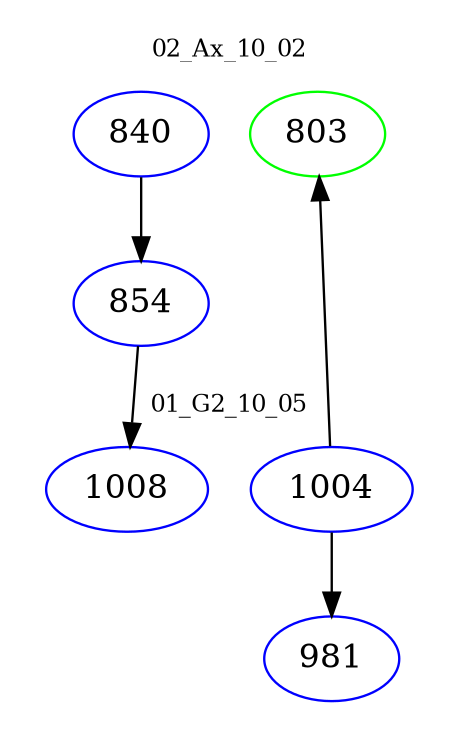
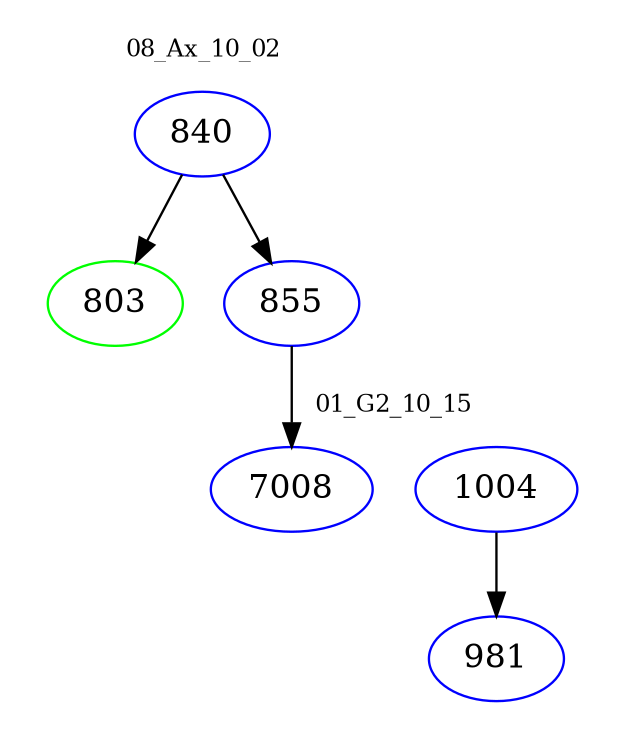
(229, 51) -> (204, 51)
(141, 304) -> (292, 304)
(325, 324) -> (165, 208)
(229, 406) -> (394, 406)
(127, 489) -> (292, 489)
